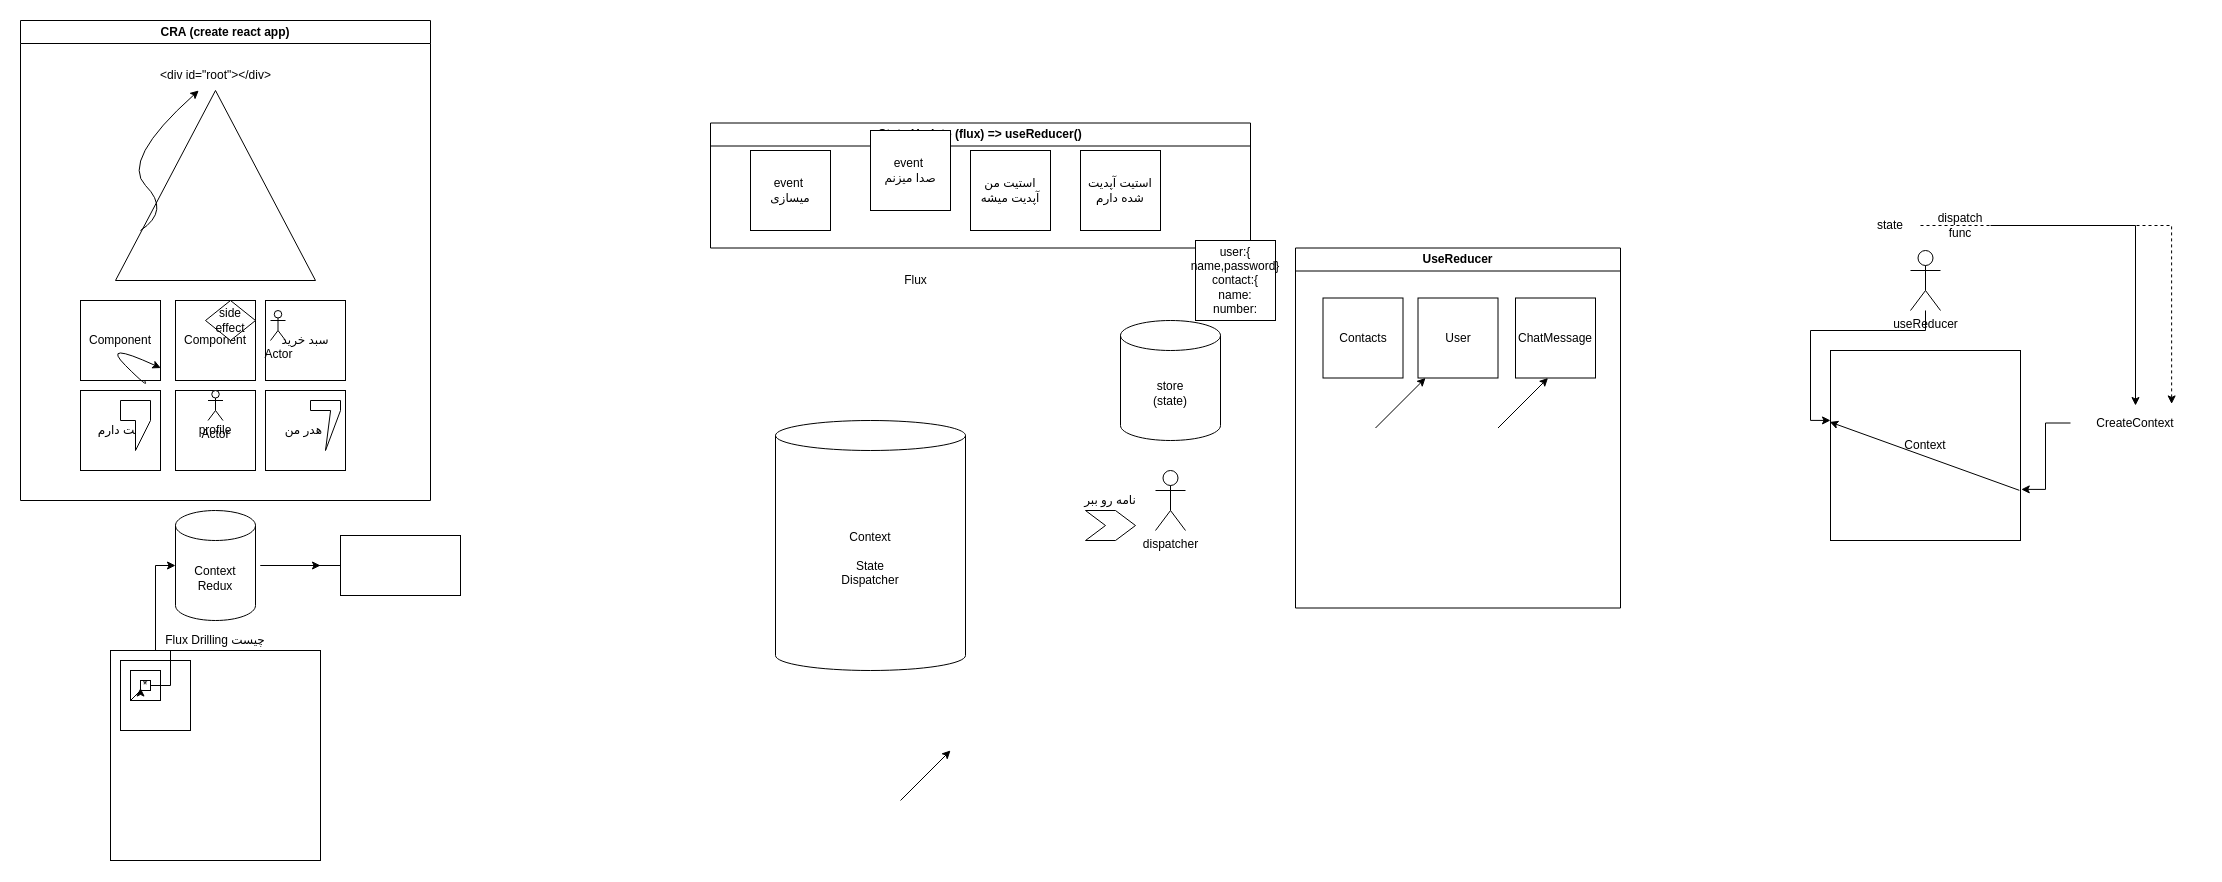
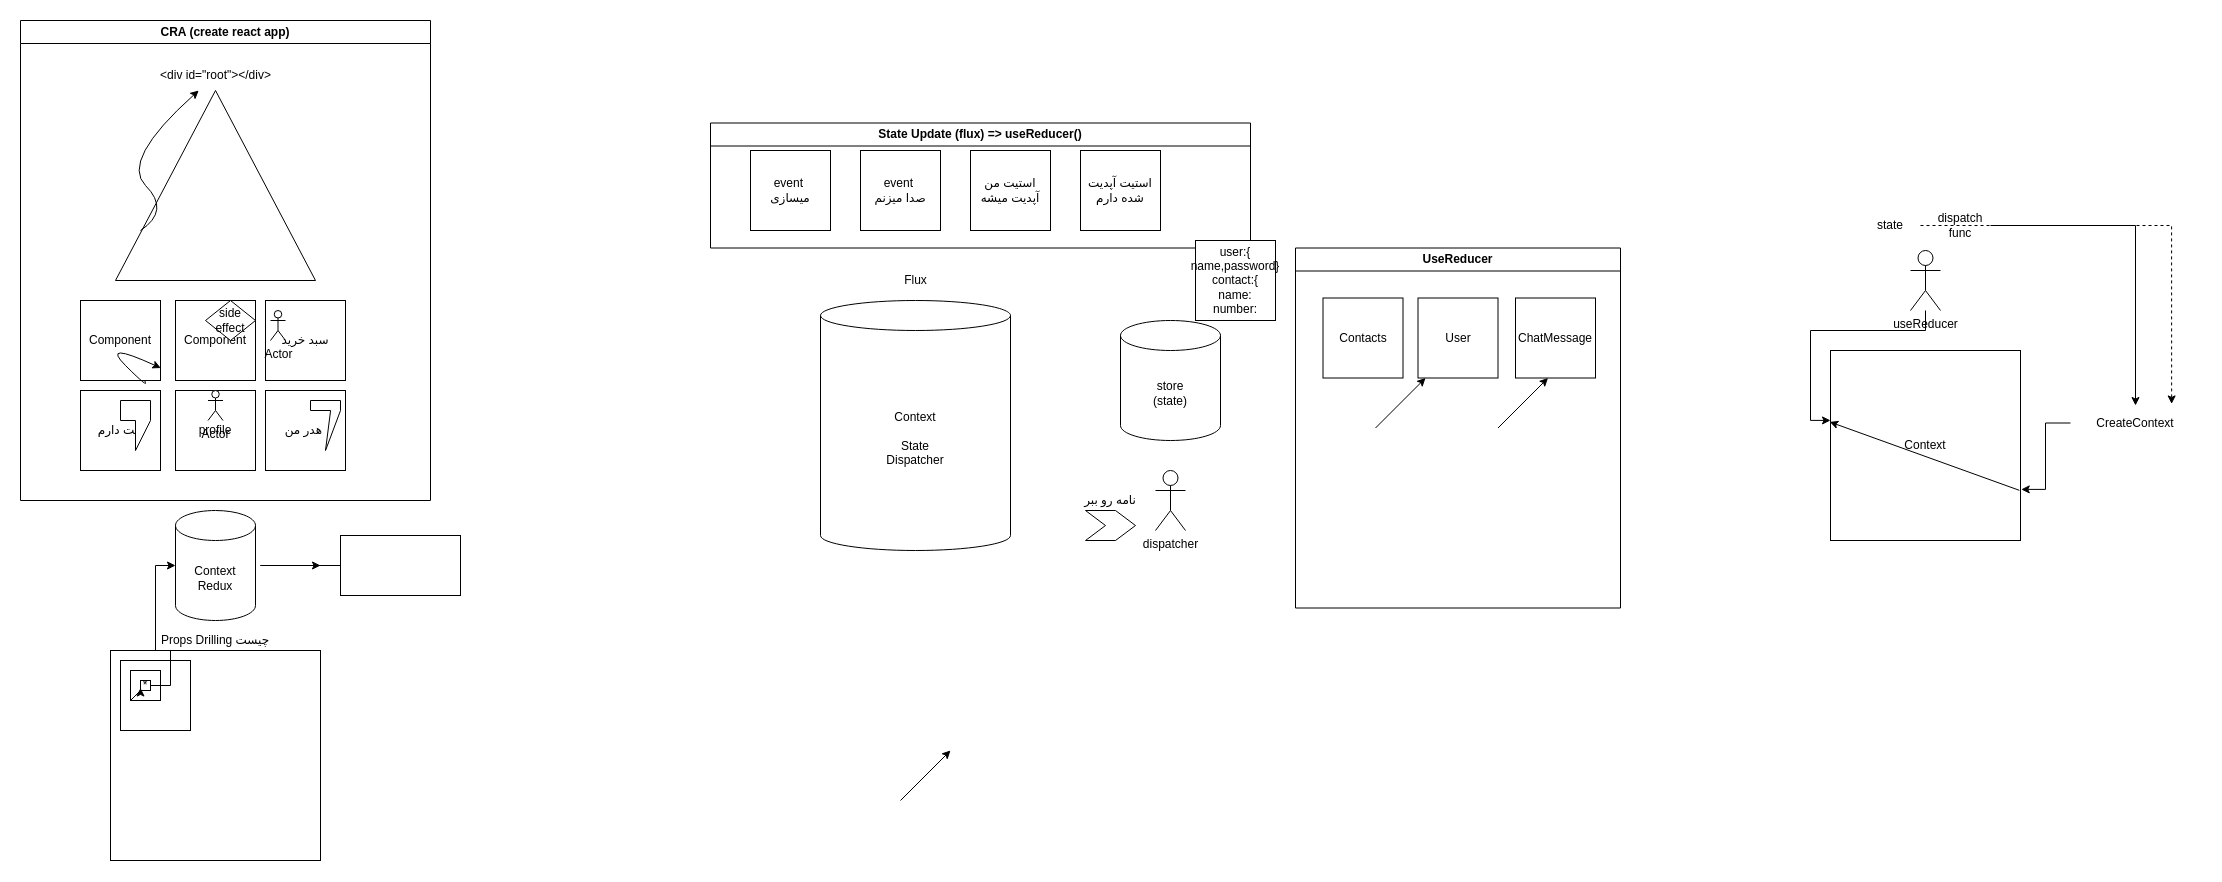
(911, 171) -> (901, 191)
(871, 546) -> (916, 426)
(216, 641) -> (216, 641)
